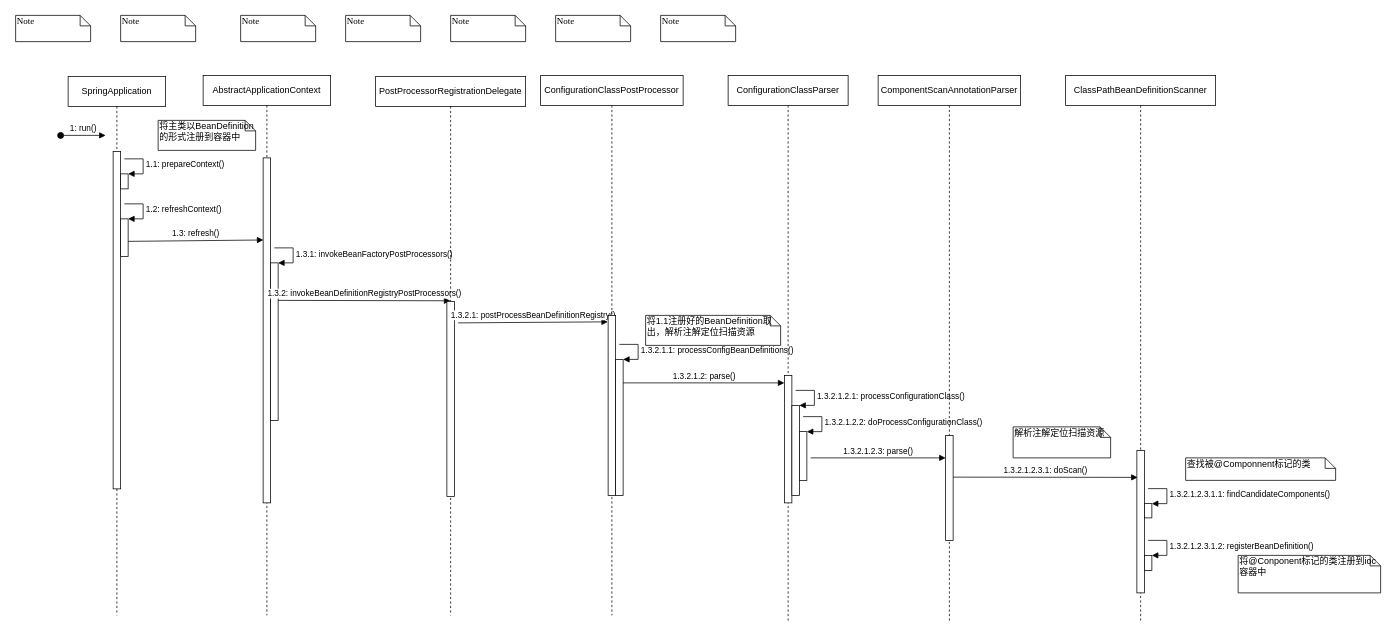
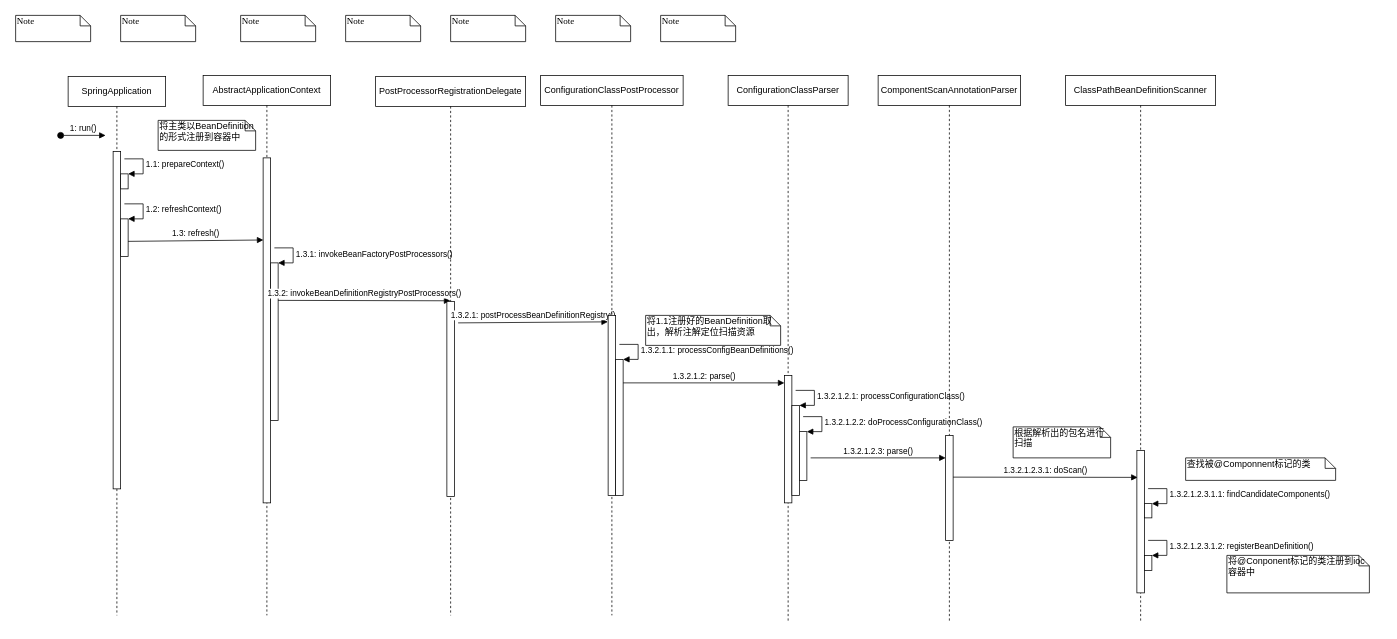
(1059, 433) -> (1062, 439)
(1309, 574) -> (1298, 574)
